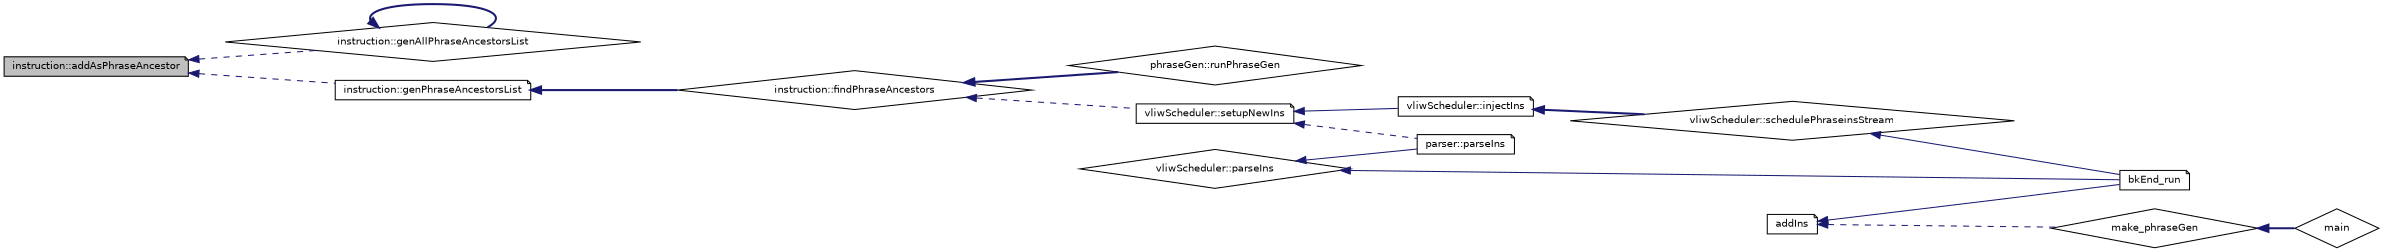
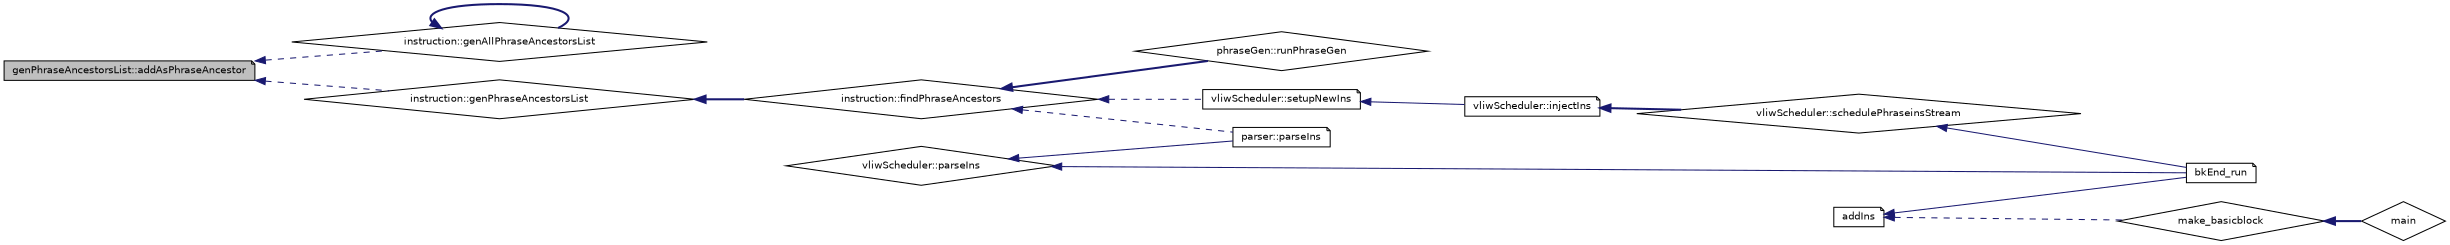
(96, 67) -> (129, 71)
(433, 90) -> (500, 99)
(1361, 131) -> (1128, 121)
(2155, 228) -> (2221, 221)
